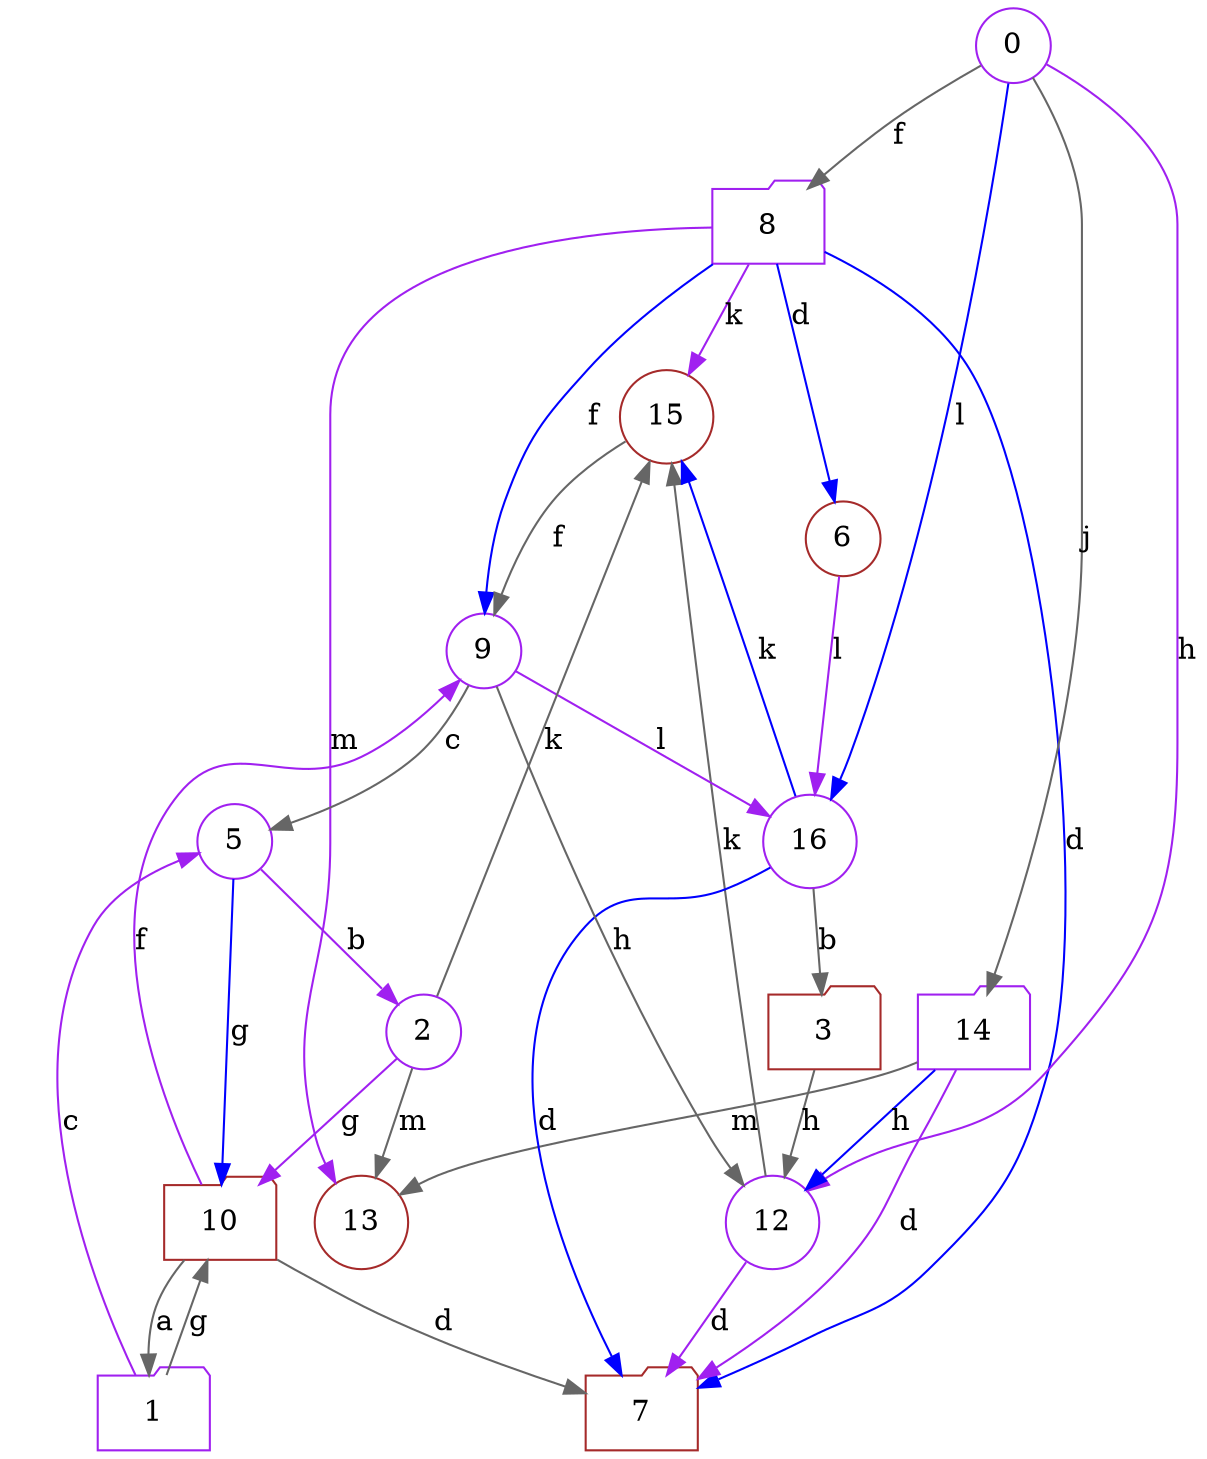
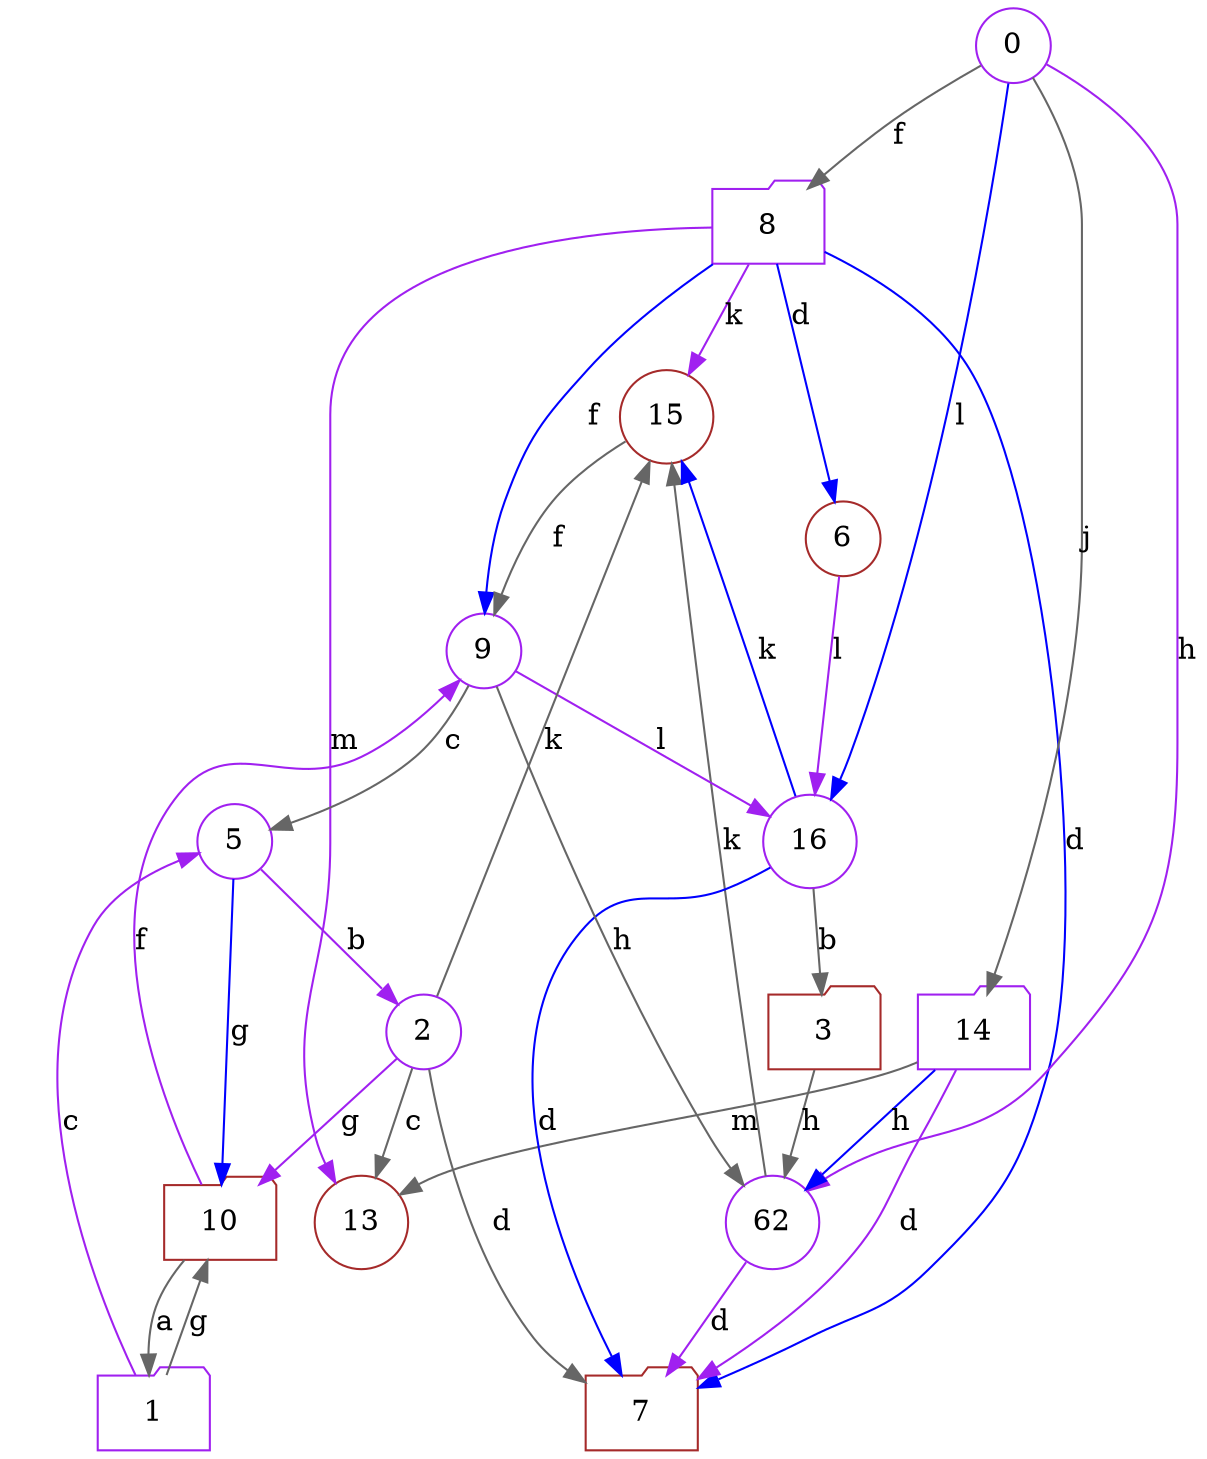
(413, 1122) -> (413, 1122)
(773, 1222) -> (773, 1222)
(418, 1331) -> (475, 1232)
